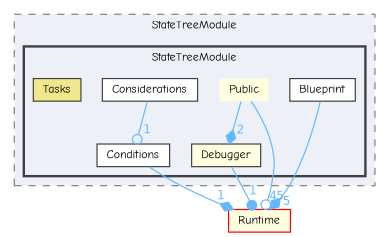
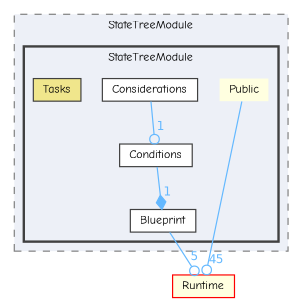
(305, 152) -> (181, 250)
(226, 155) -> none
(196, 193) -> (159, 181)
